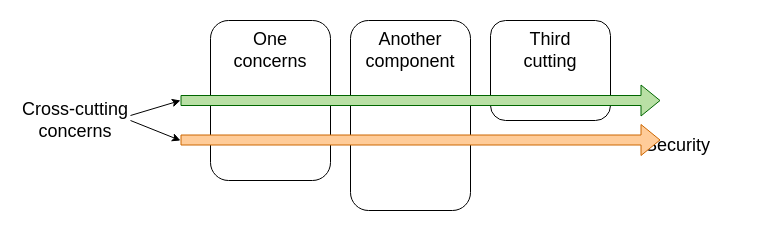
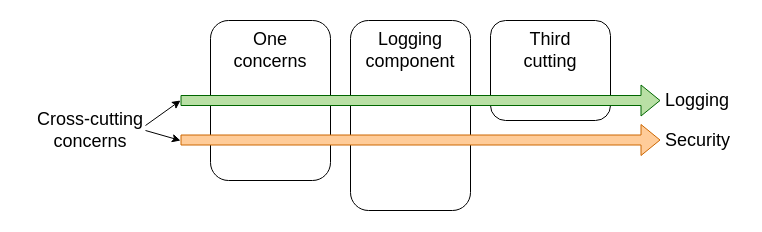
(411, 51) -> (411, 51)
none -> (697, 101)
(76, 121) -> (91, 131)
(682, 146) -> (702, 141)
